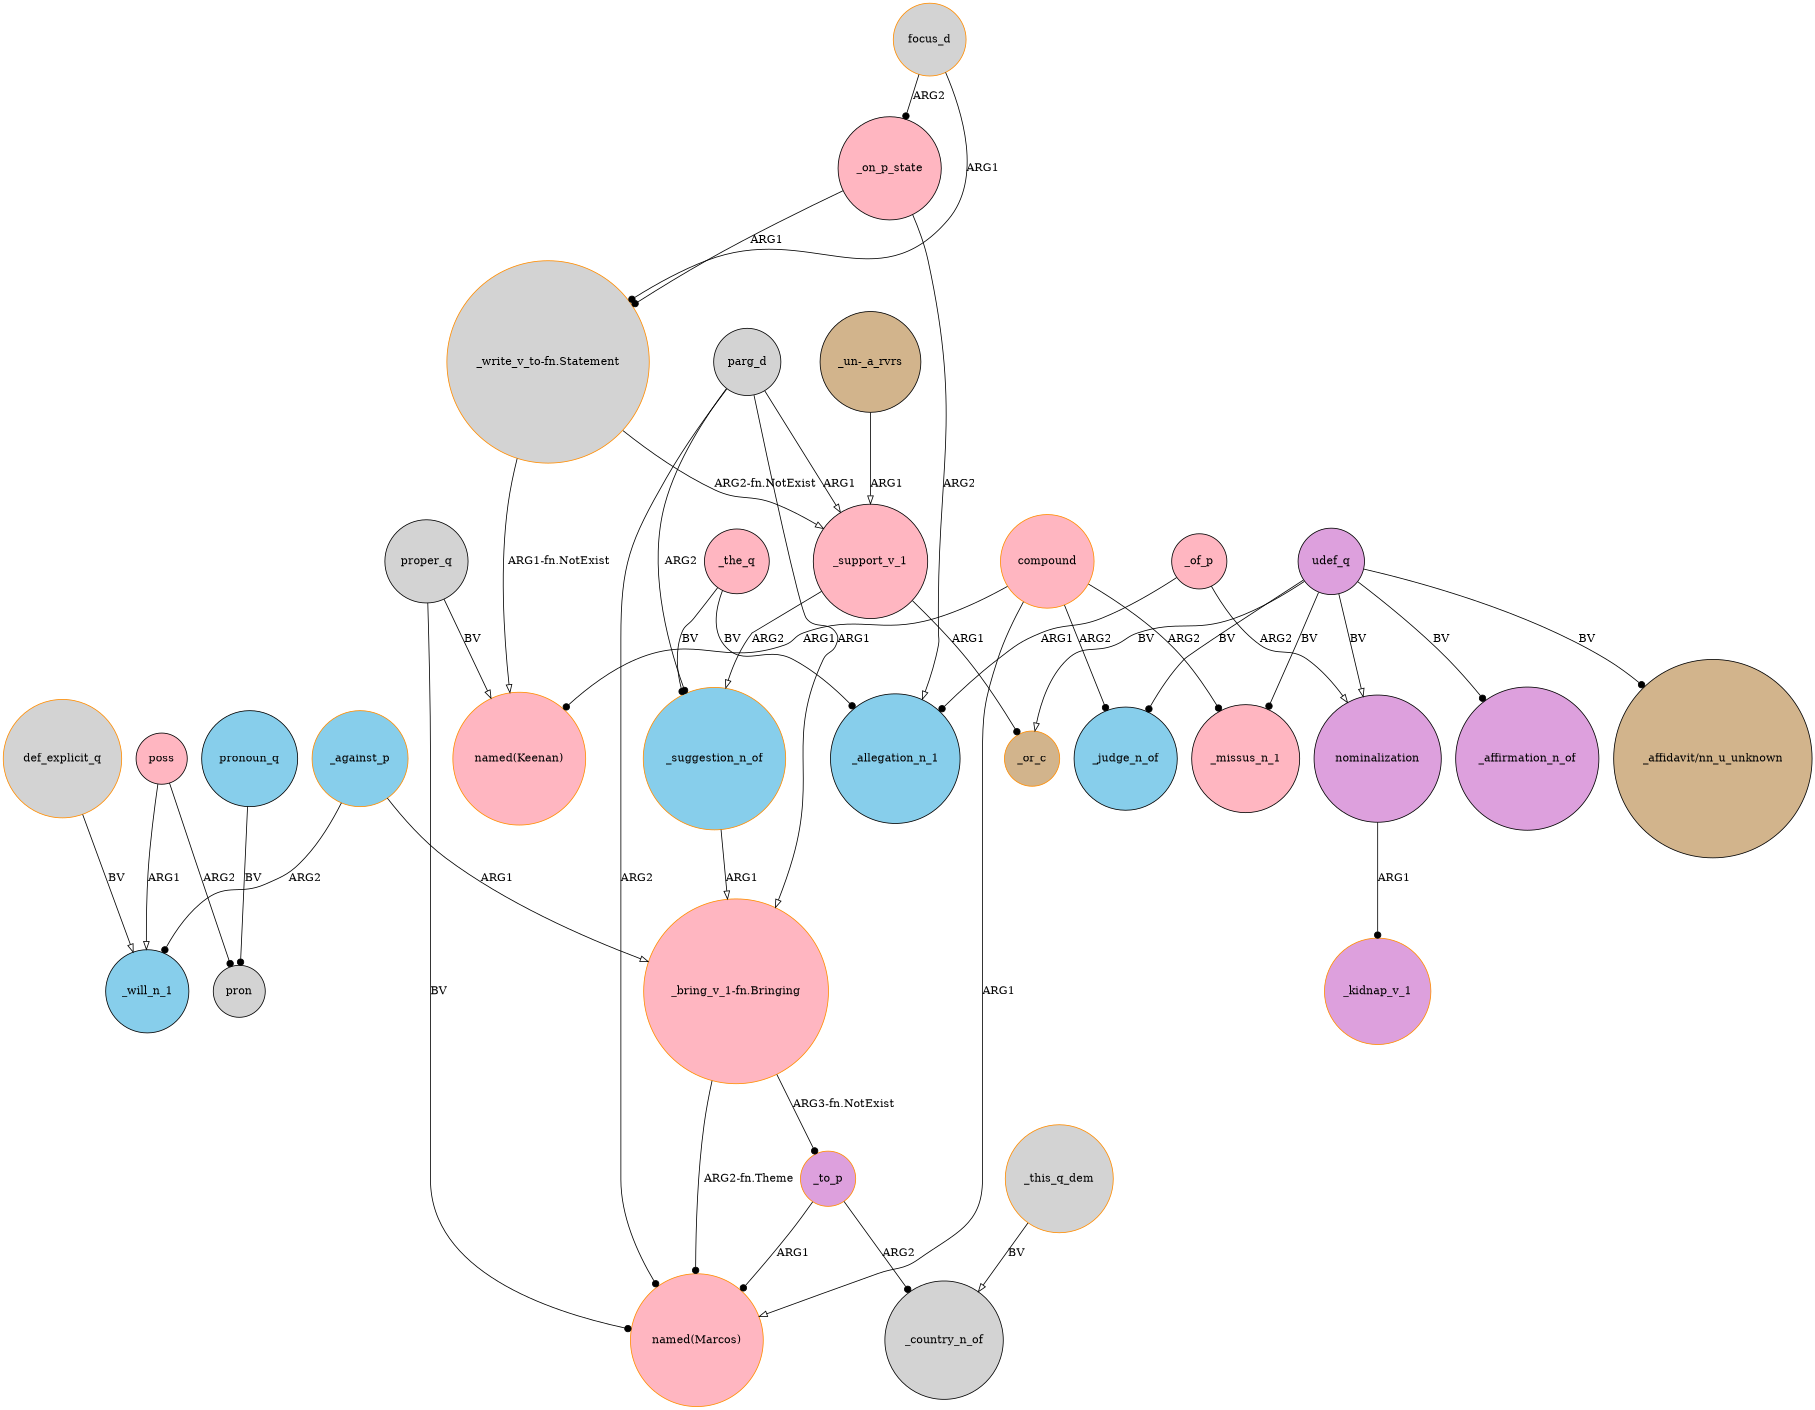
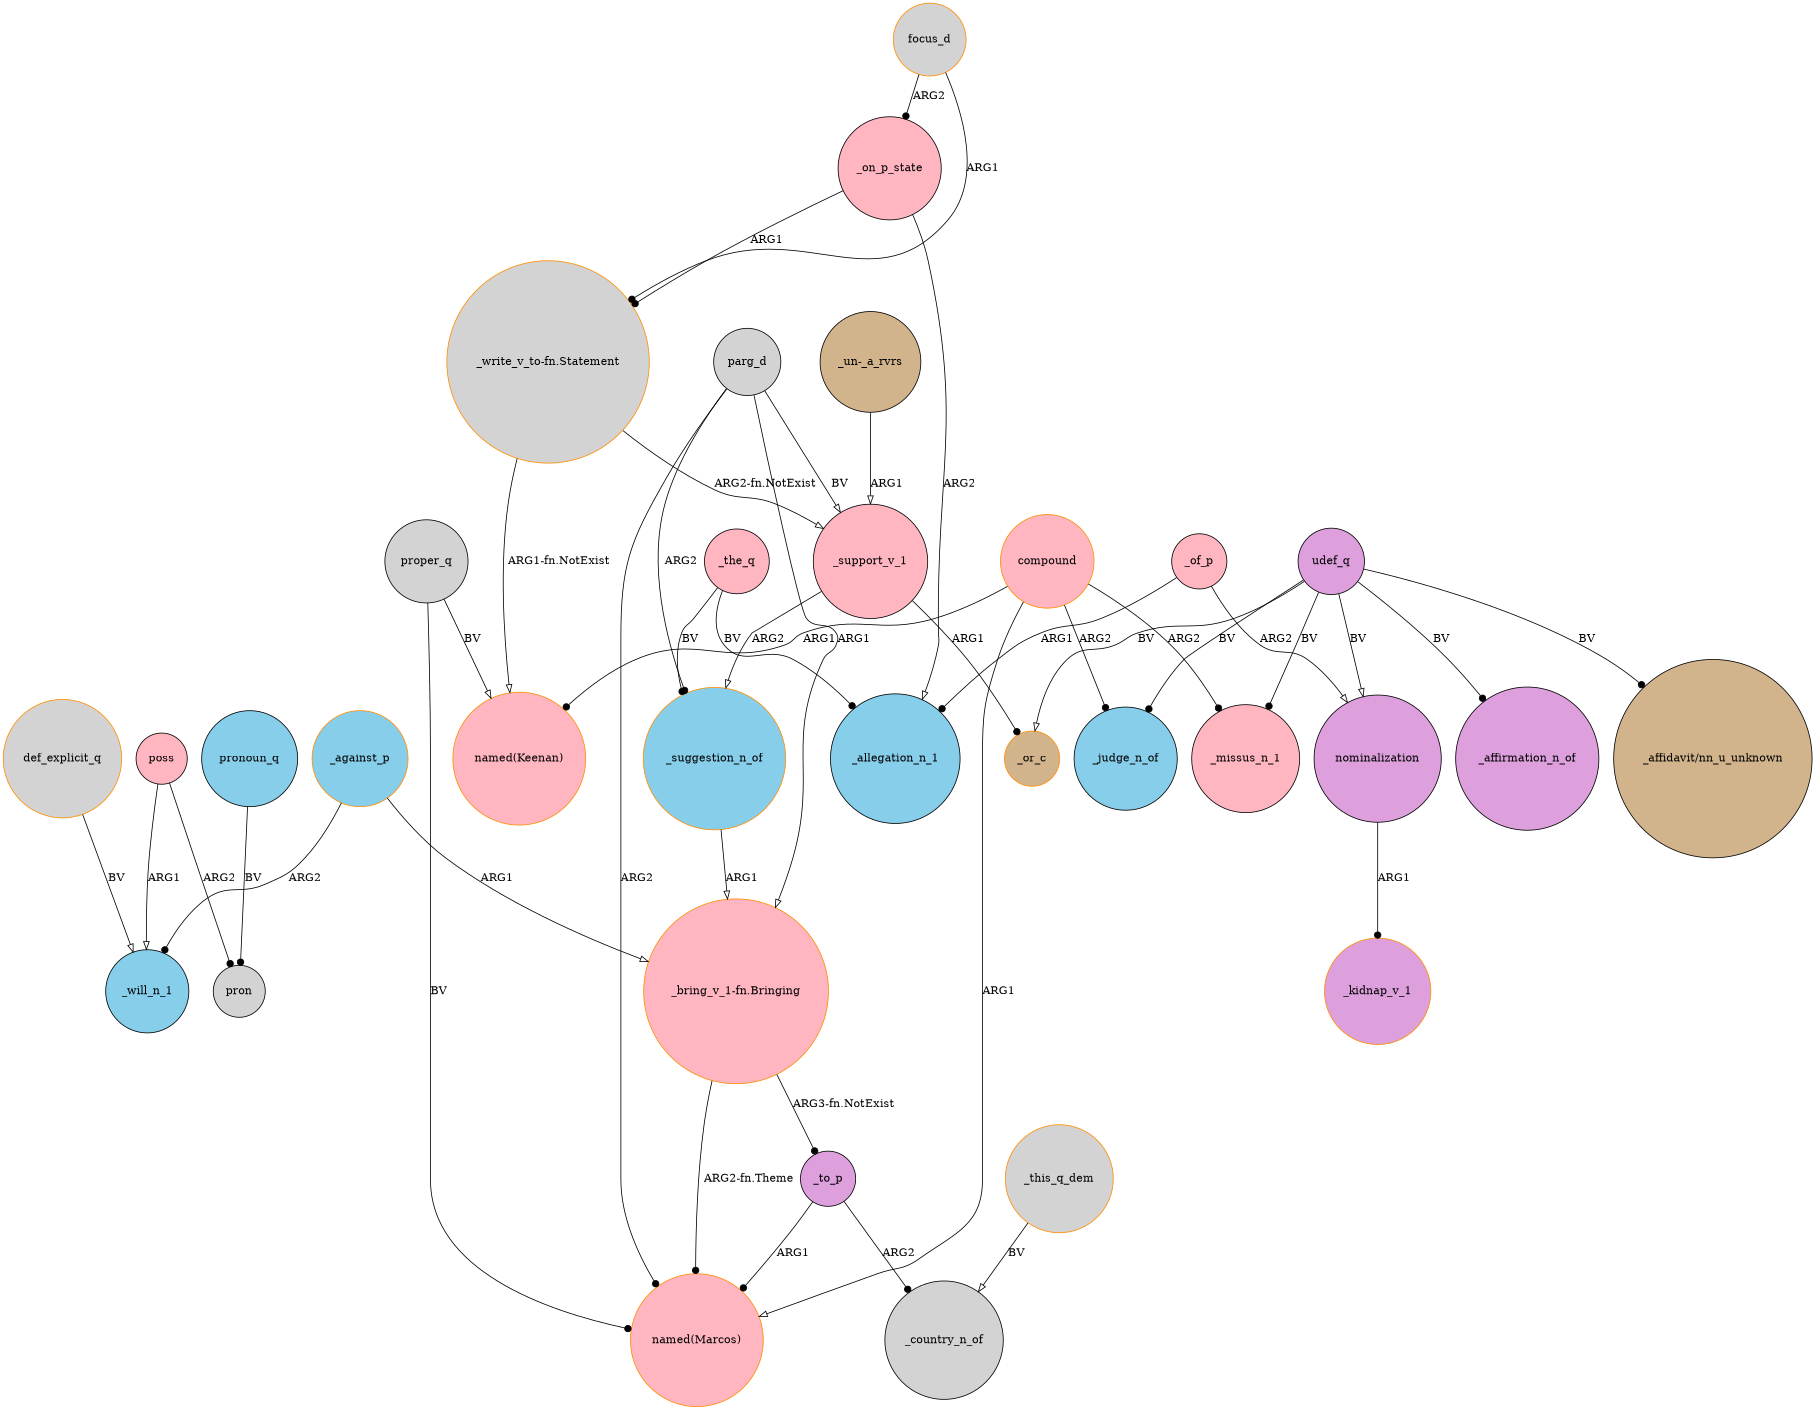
(840, 484) -> (840, 484)
(828, 1179) -> (828, 1179)
